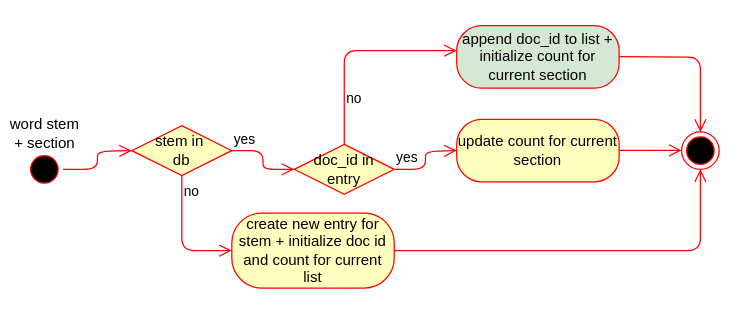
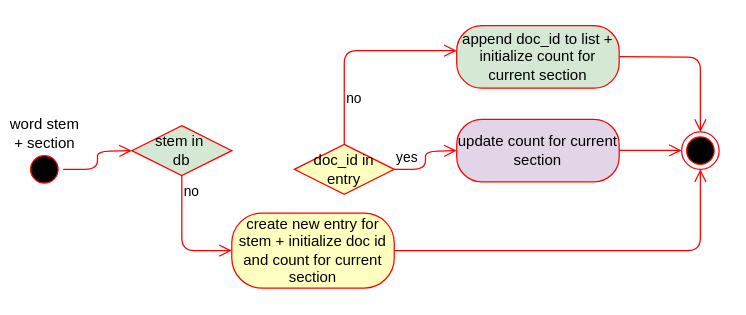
(182, 151) -> (182, 151)
(538, 151) -> (538, 151)
(263, 160) -> none
(313, 251) -> (313, 251)
